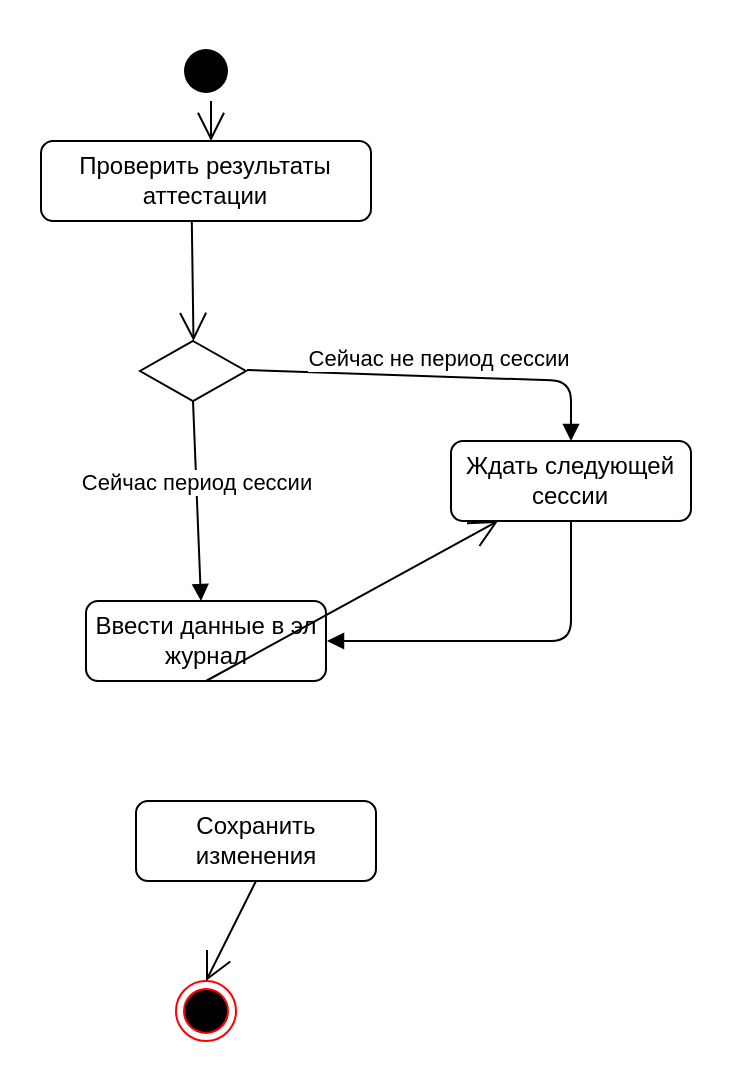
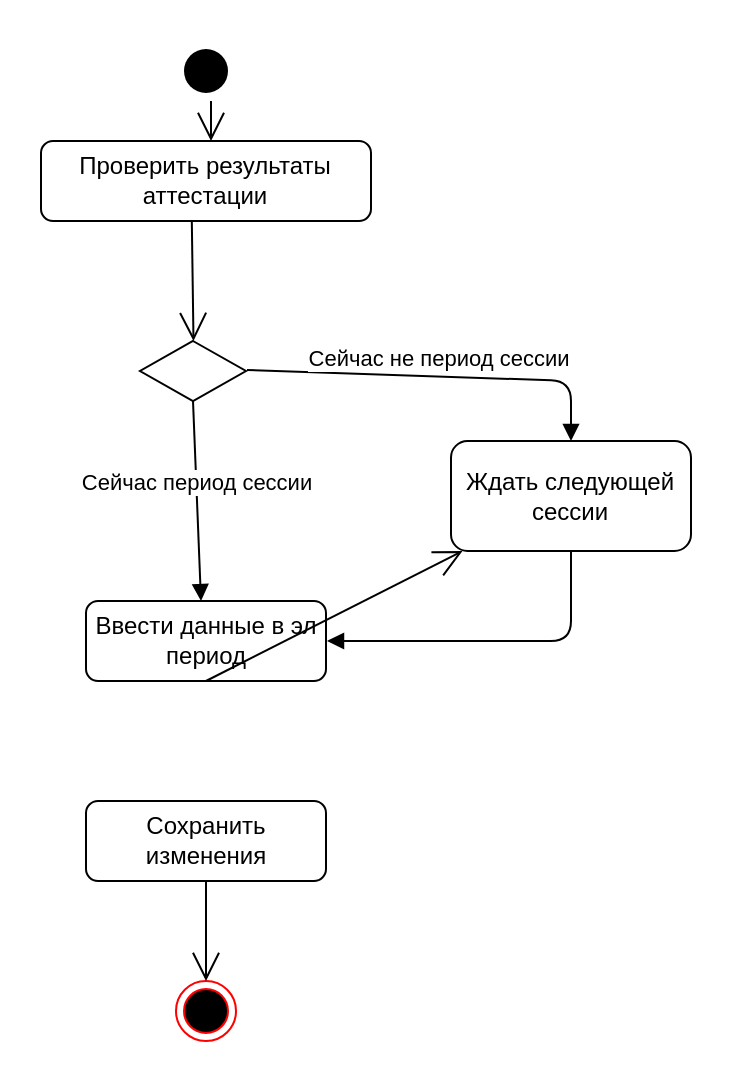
(571, 481) -> (571, 496)
(207, 641) -> (207, 641)
(256, 841) -> (206, 841)
